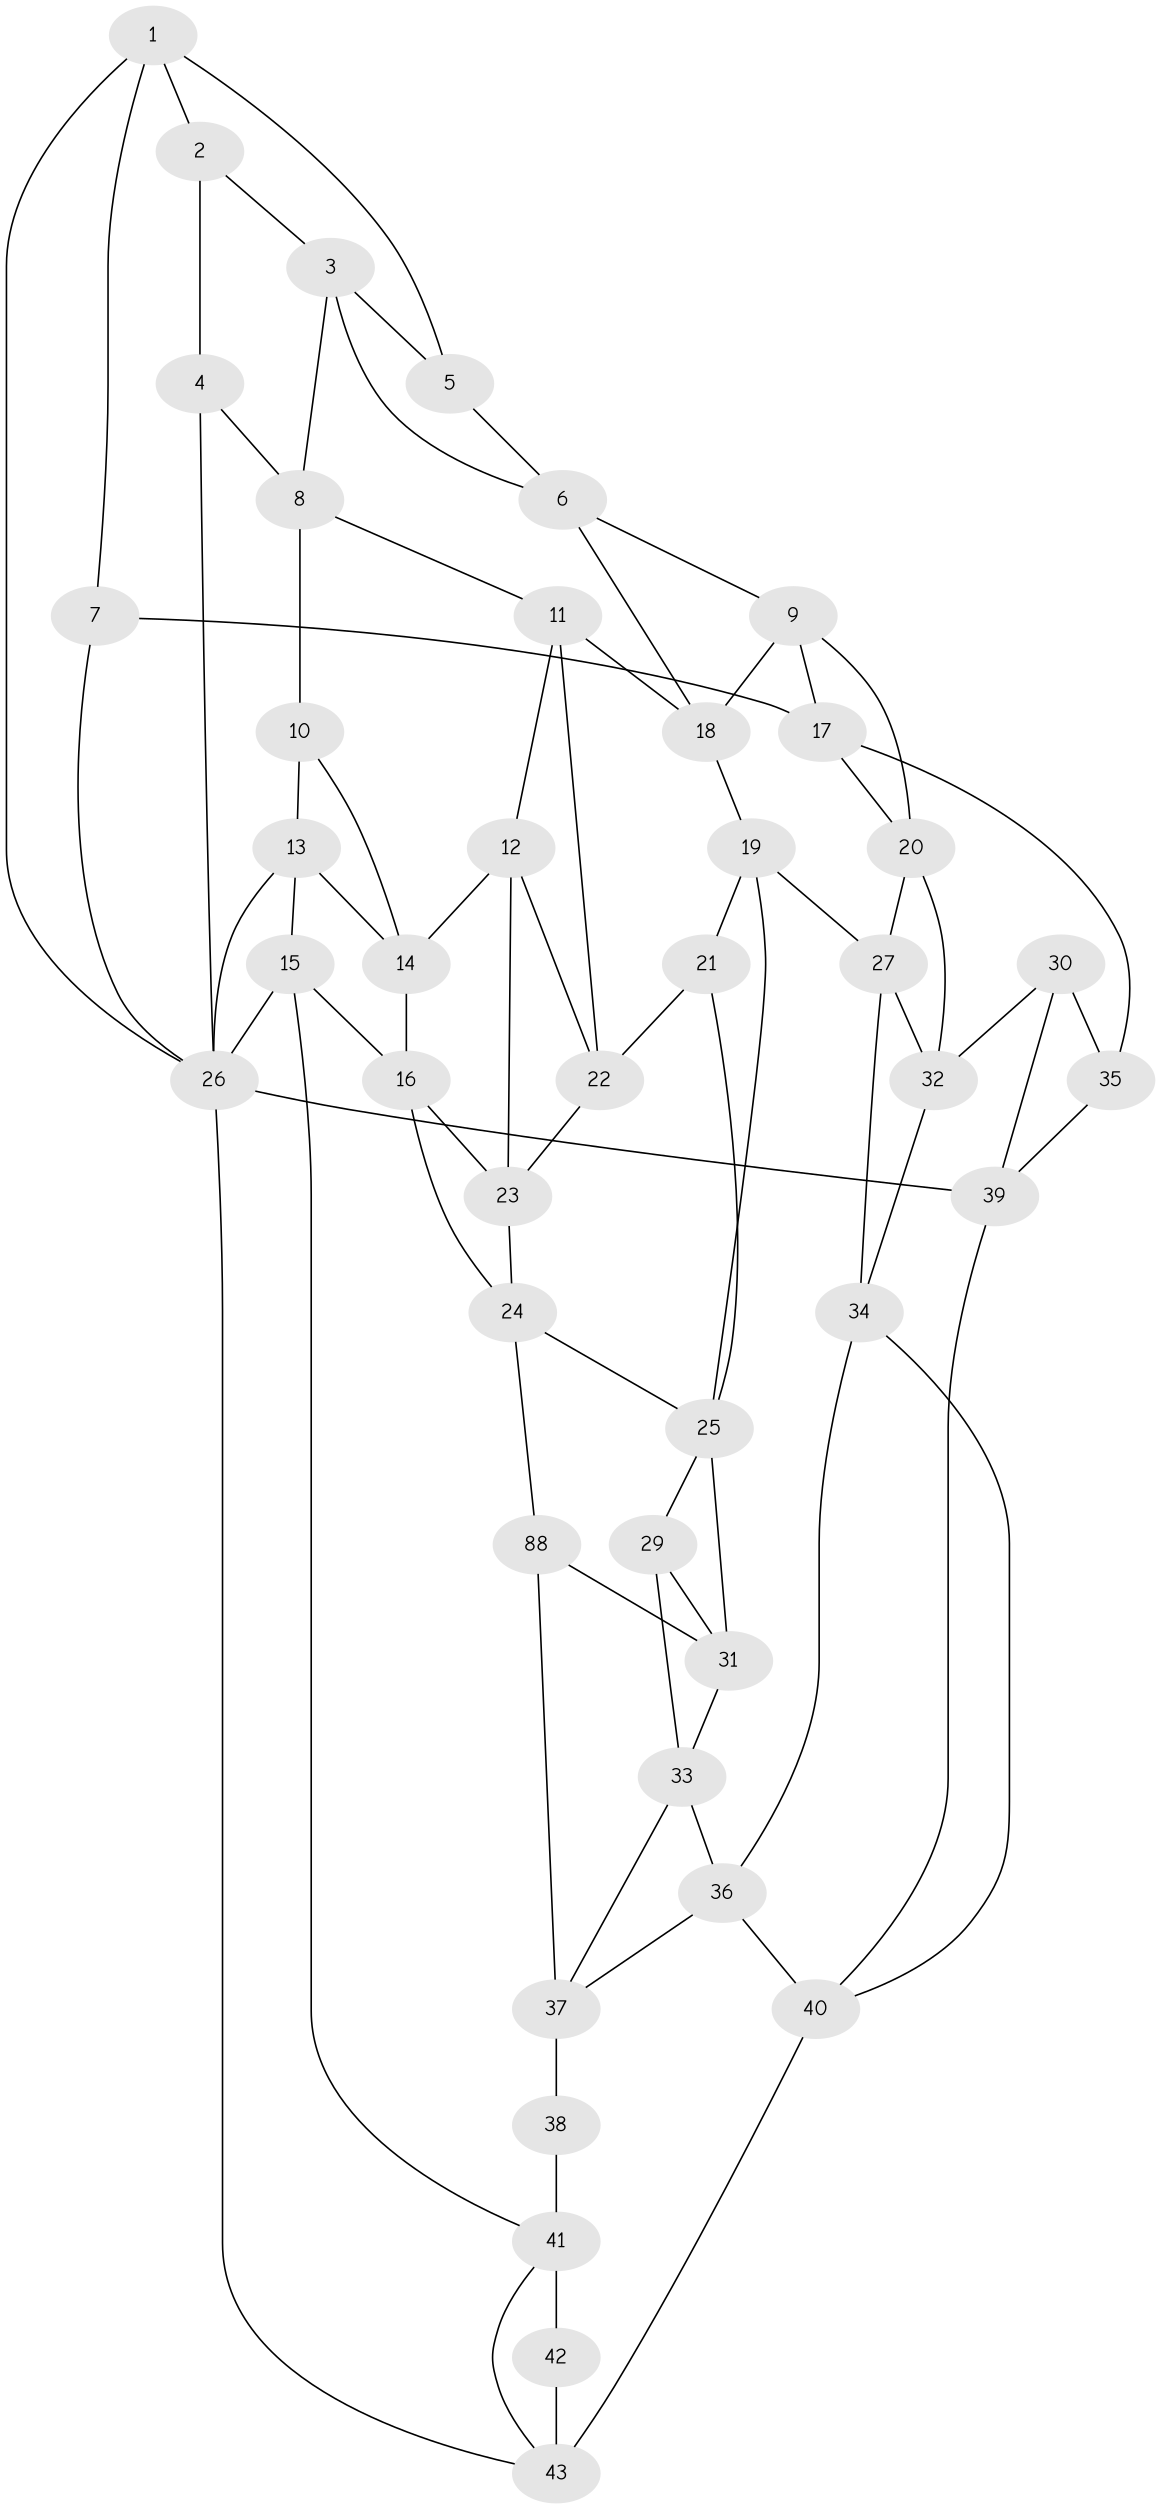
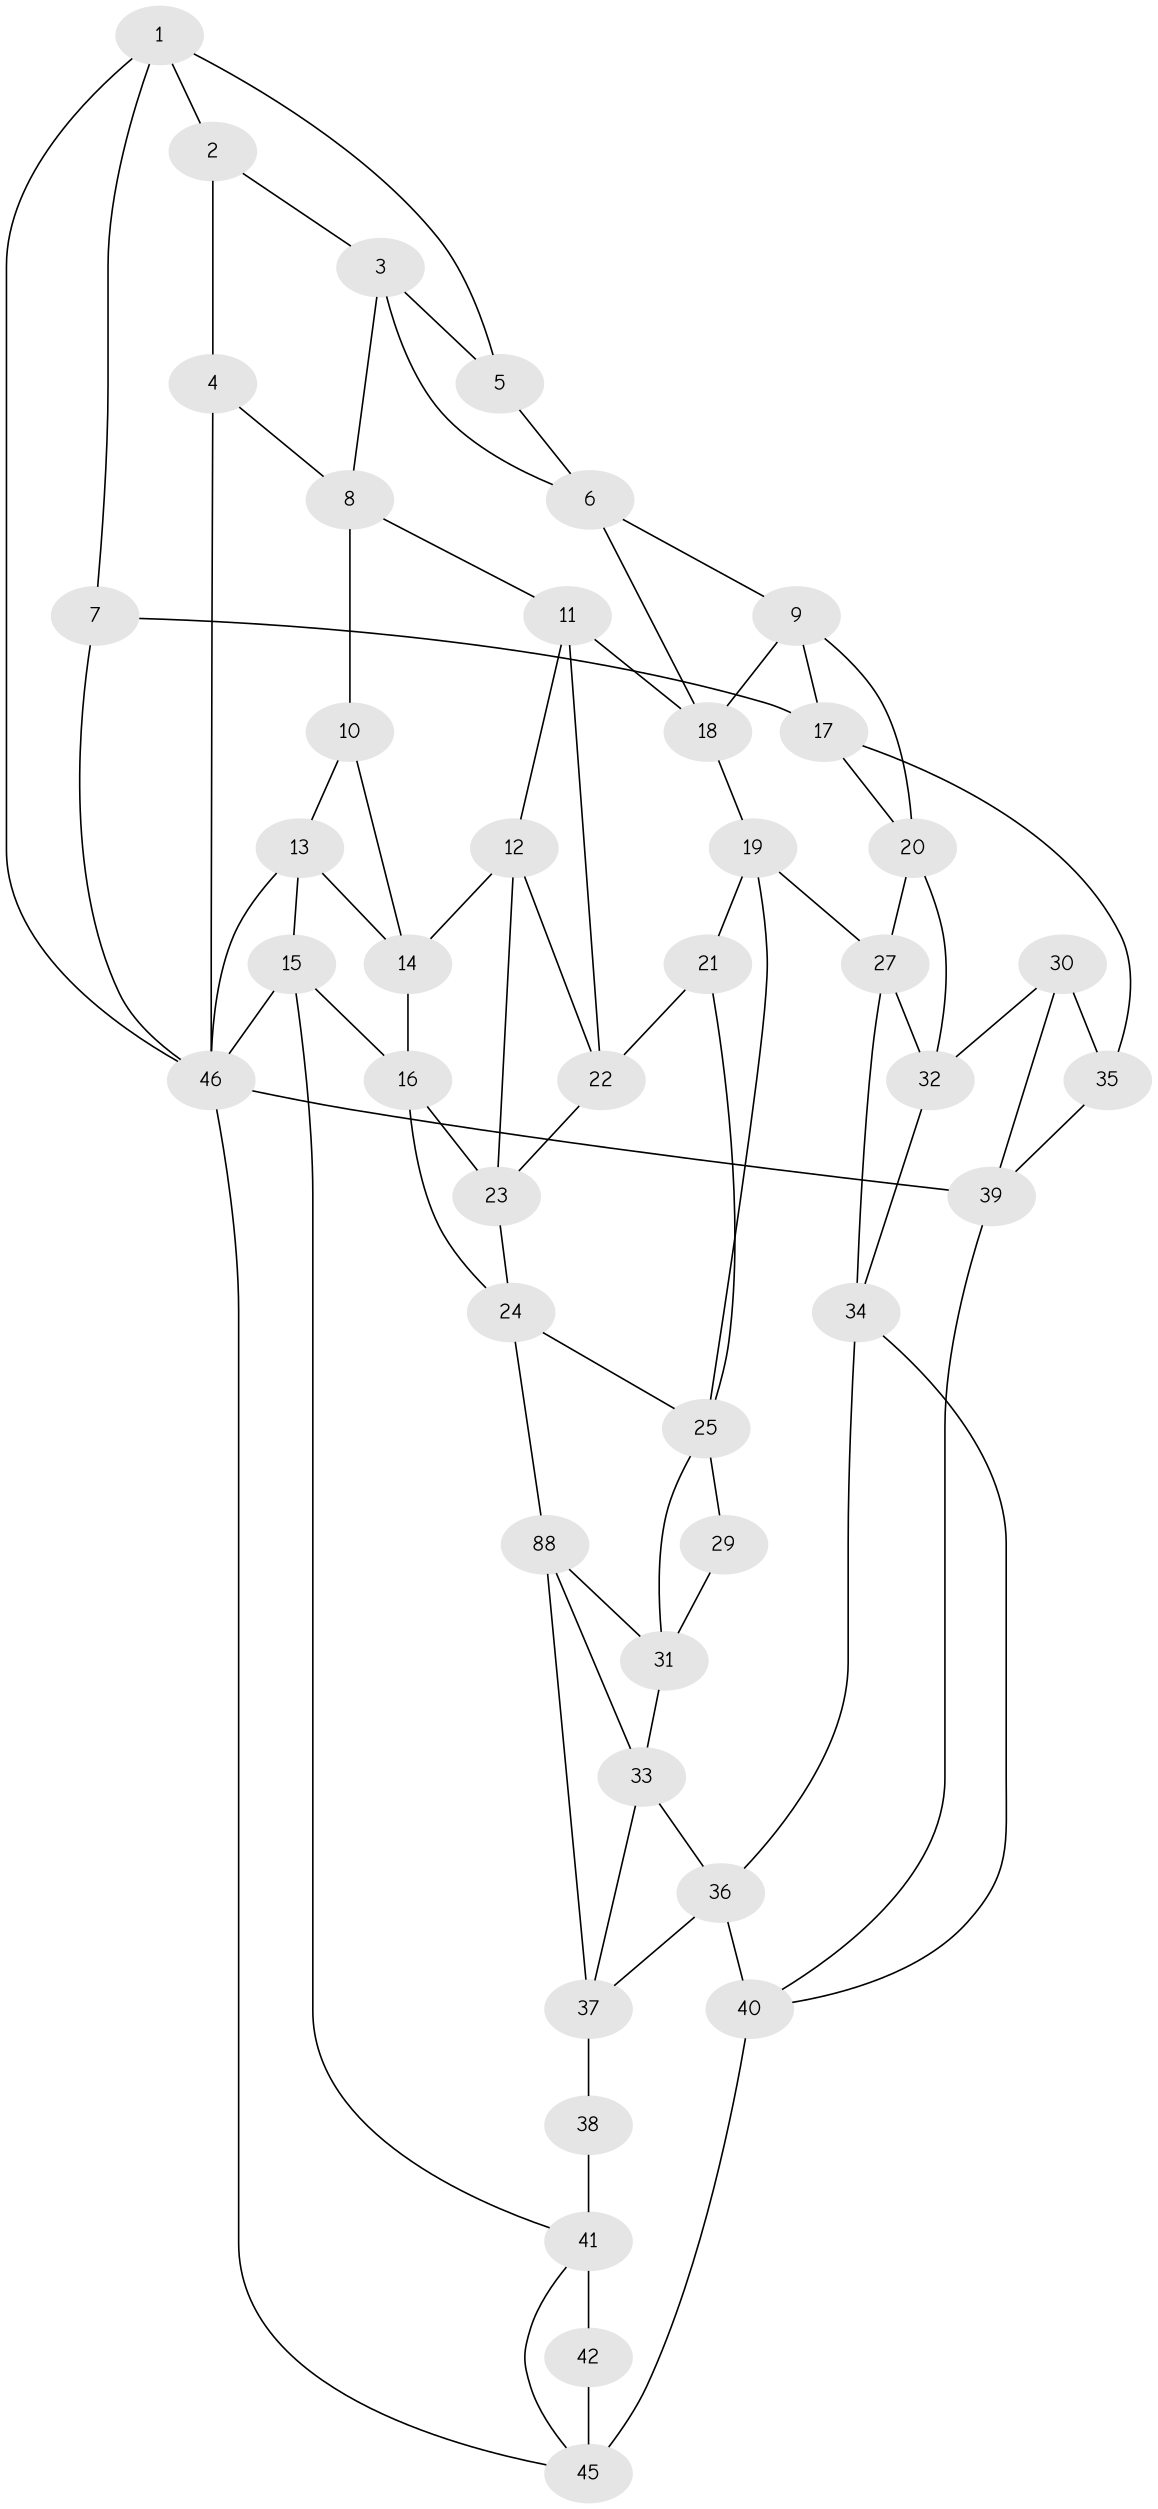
(214, 1080) -> (211, 1080)
(667, 1661) -> (593, 1661)
(556, 2474) -> (589, 2474)
